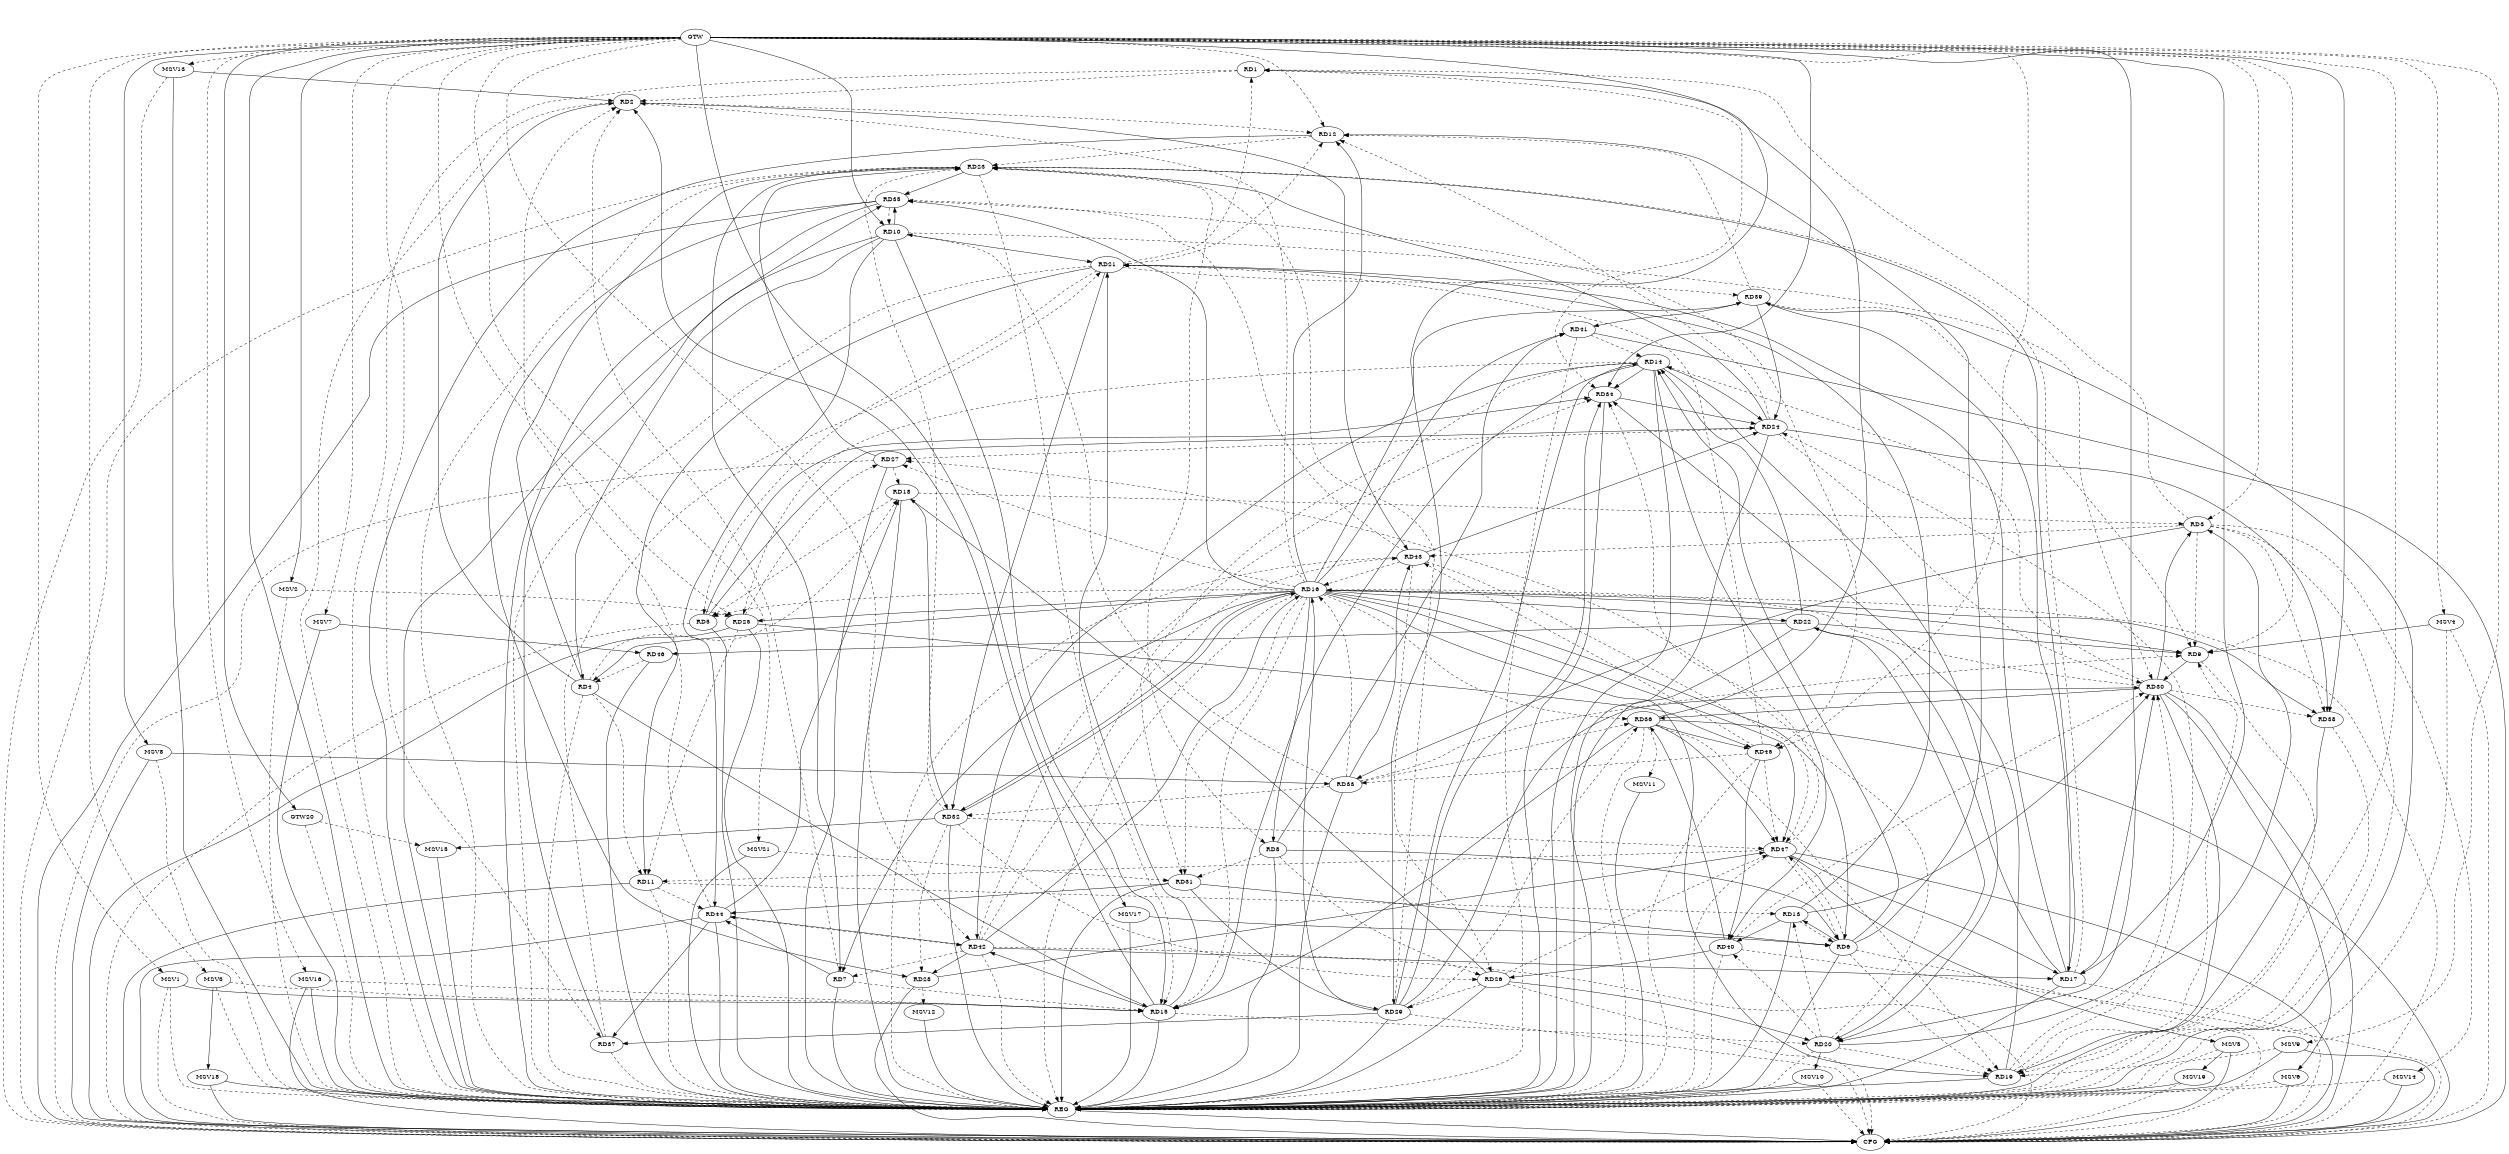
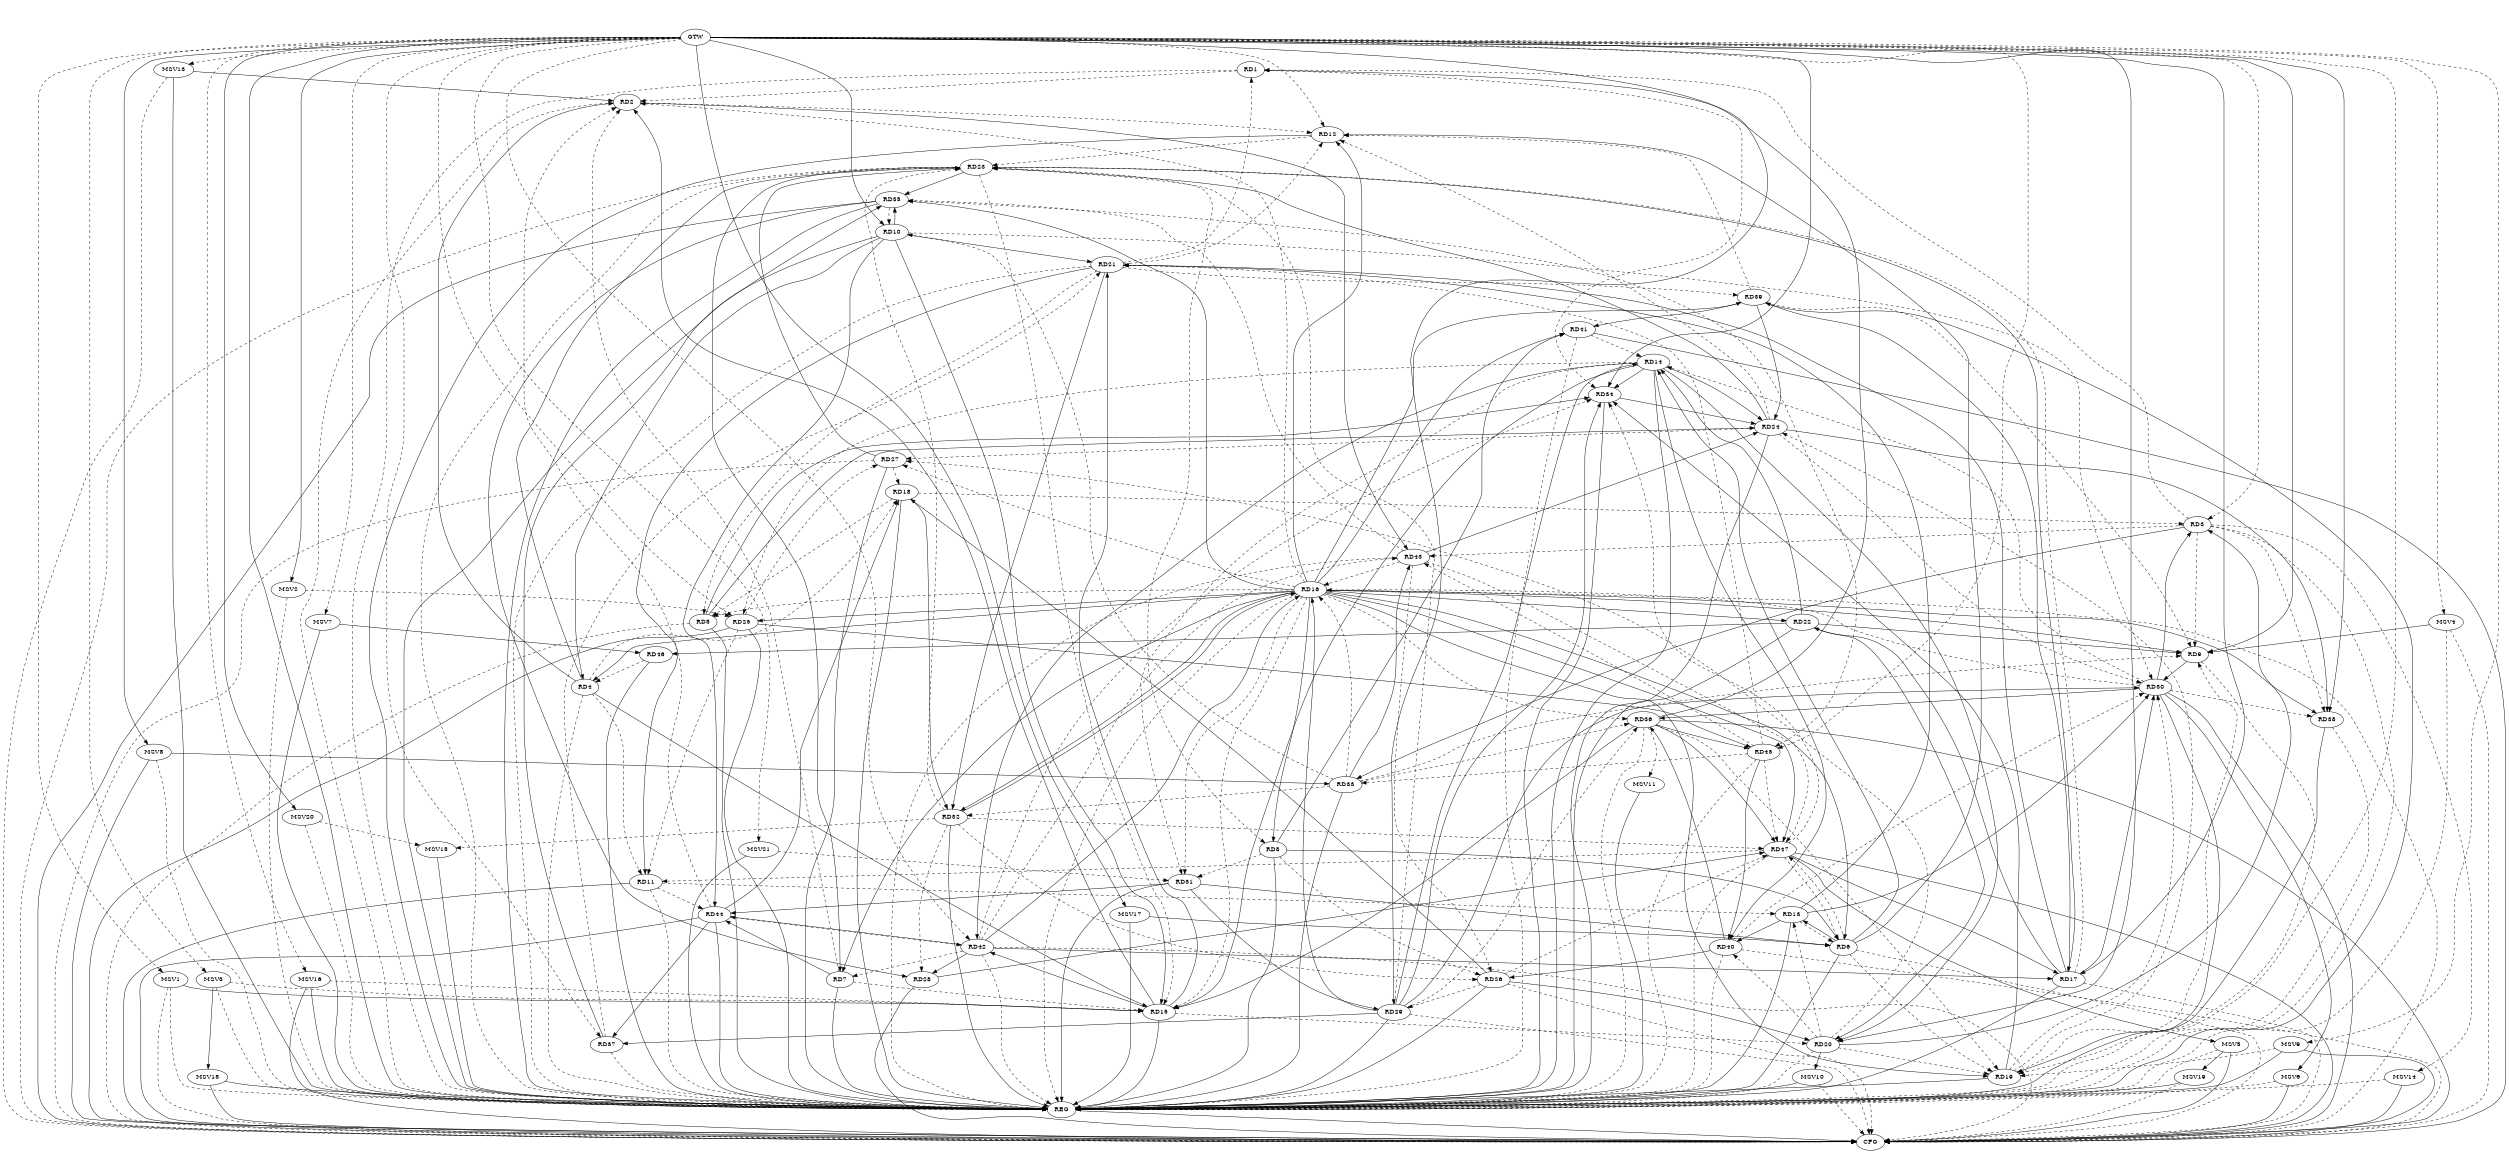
(2250, 63) -> (2250, 63)
(302, 817) -> (302, 817)
(698, 833) -> (698, 833)
(924, 1012) -> none
